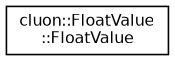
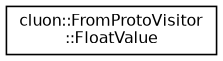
(87, 30) -> (111, 30)
